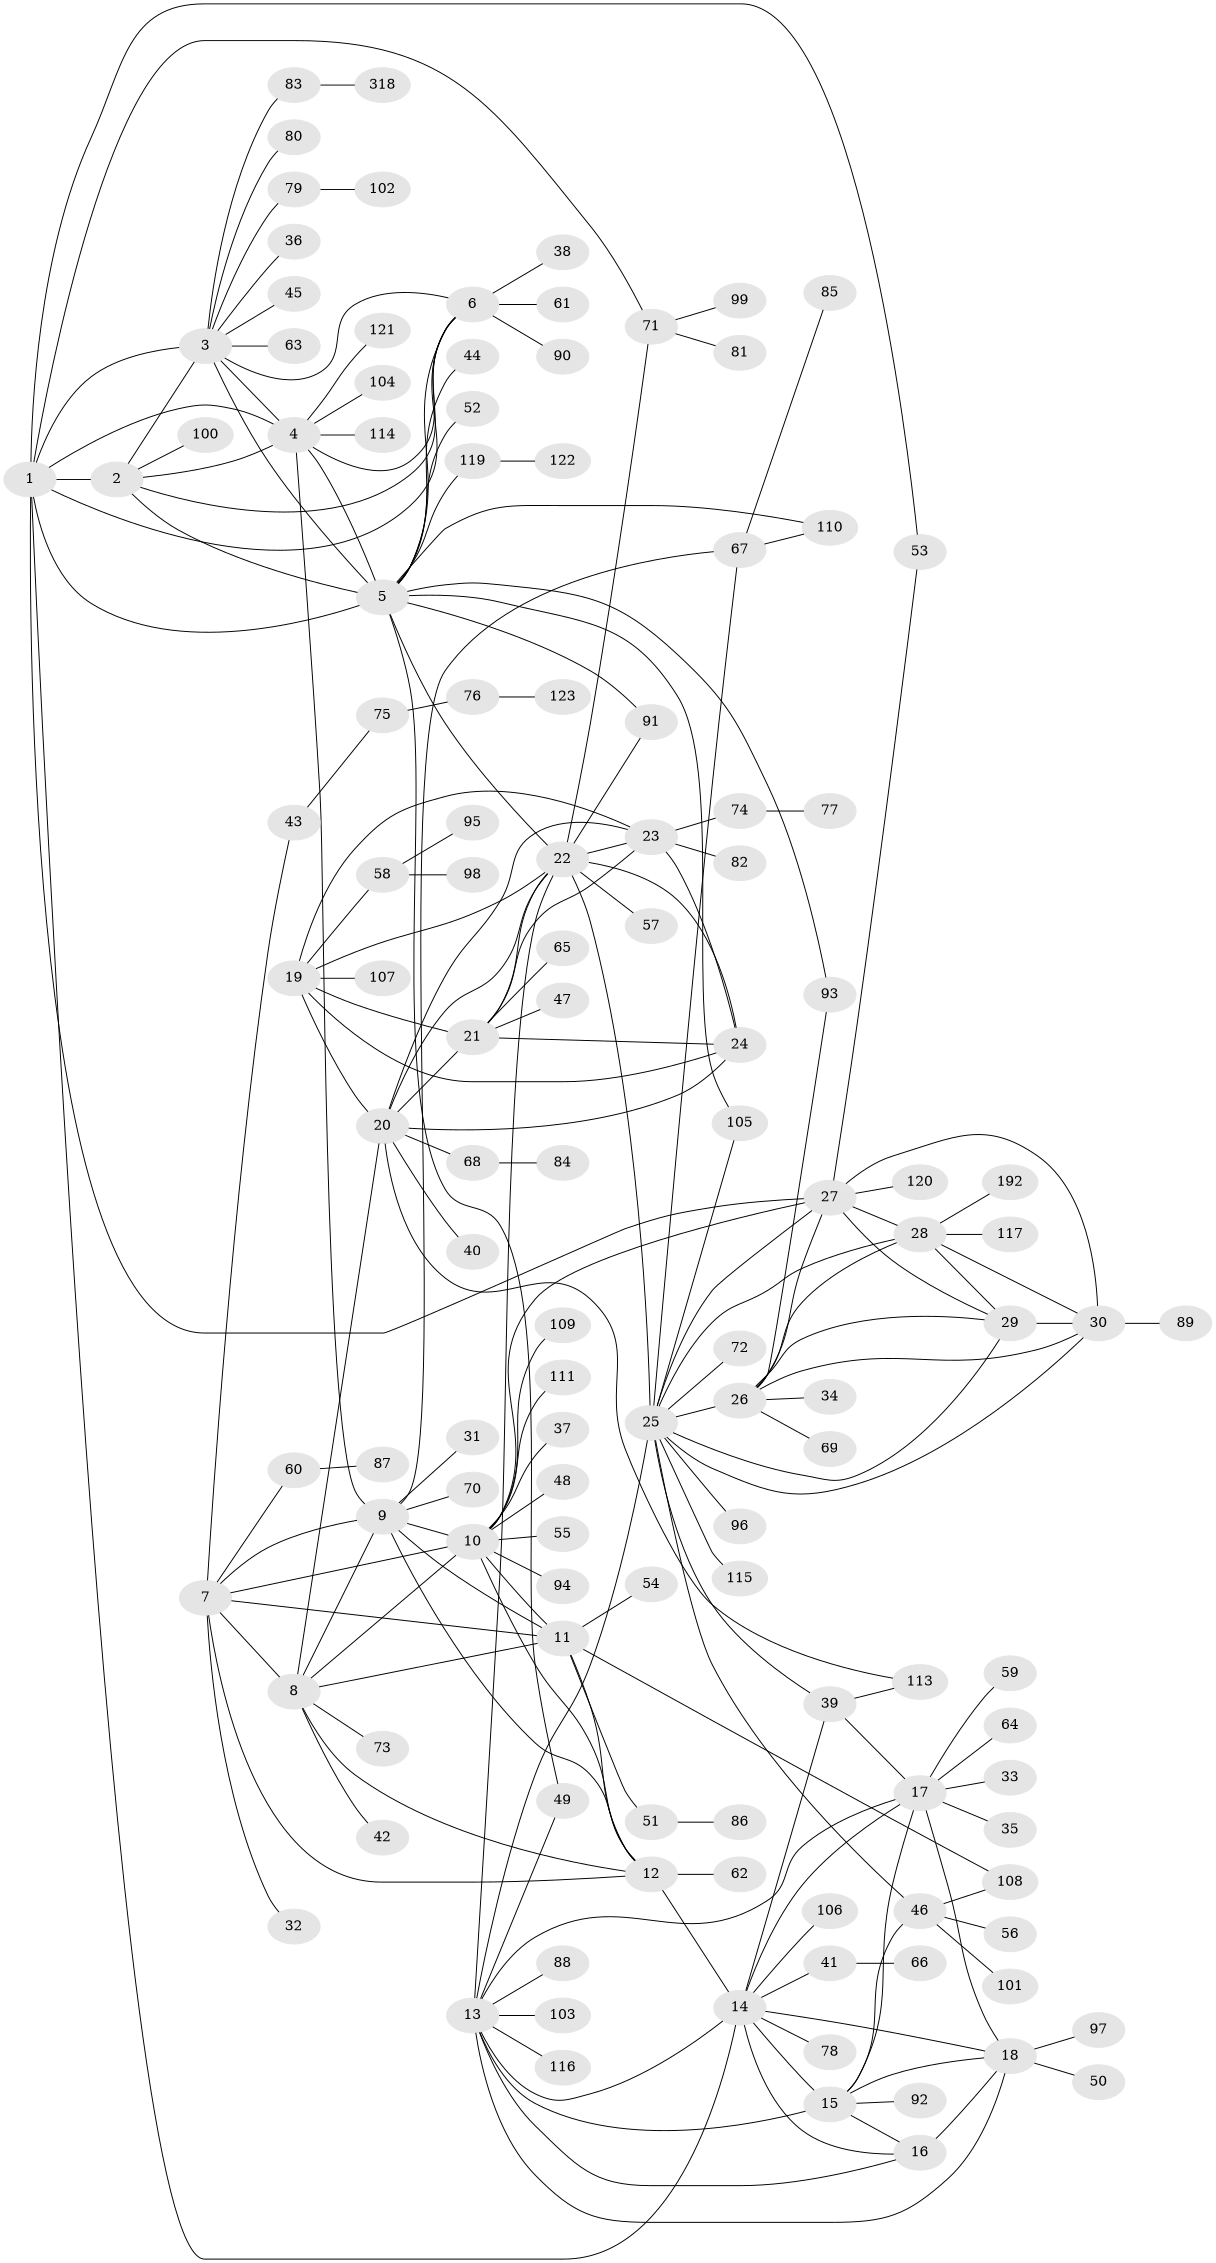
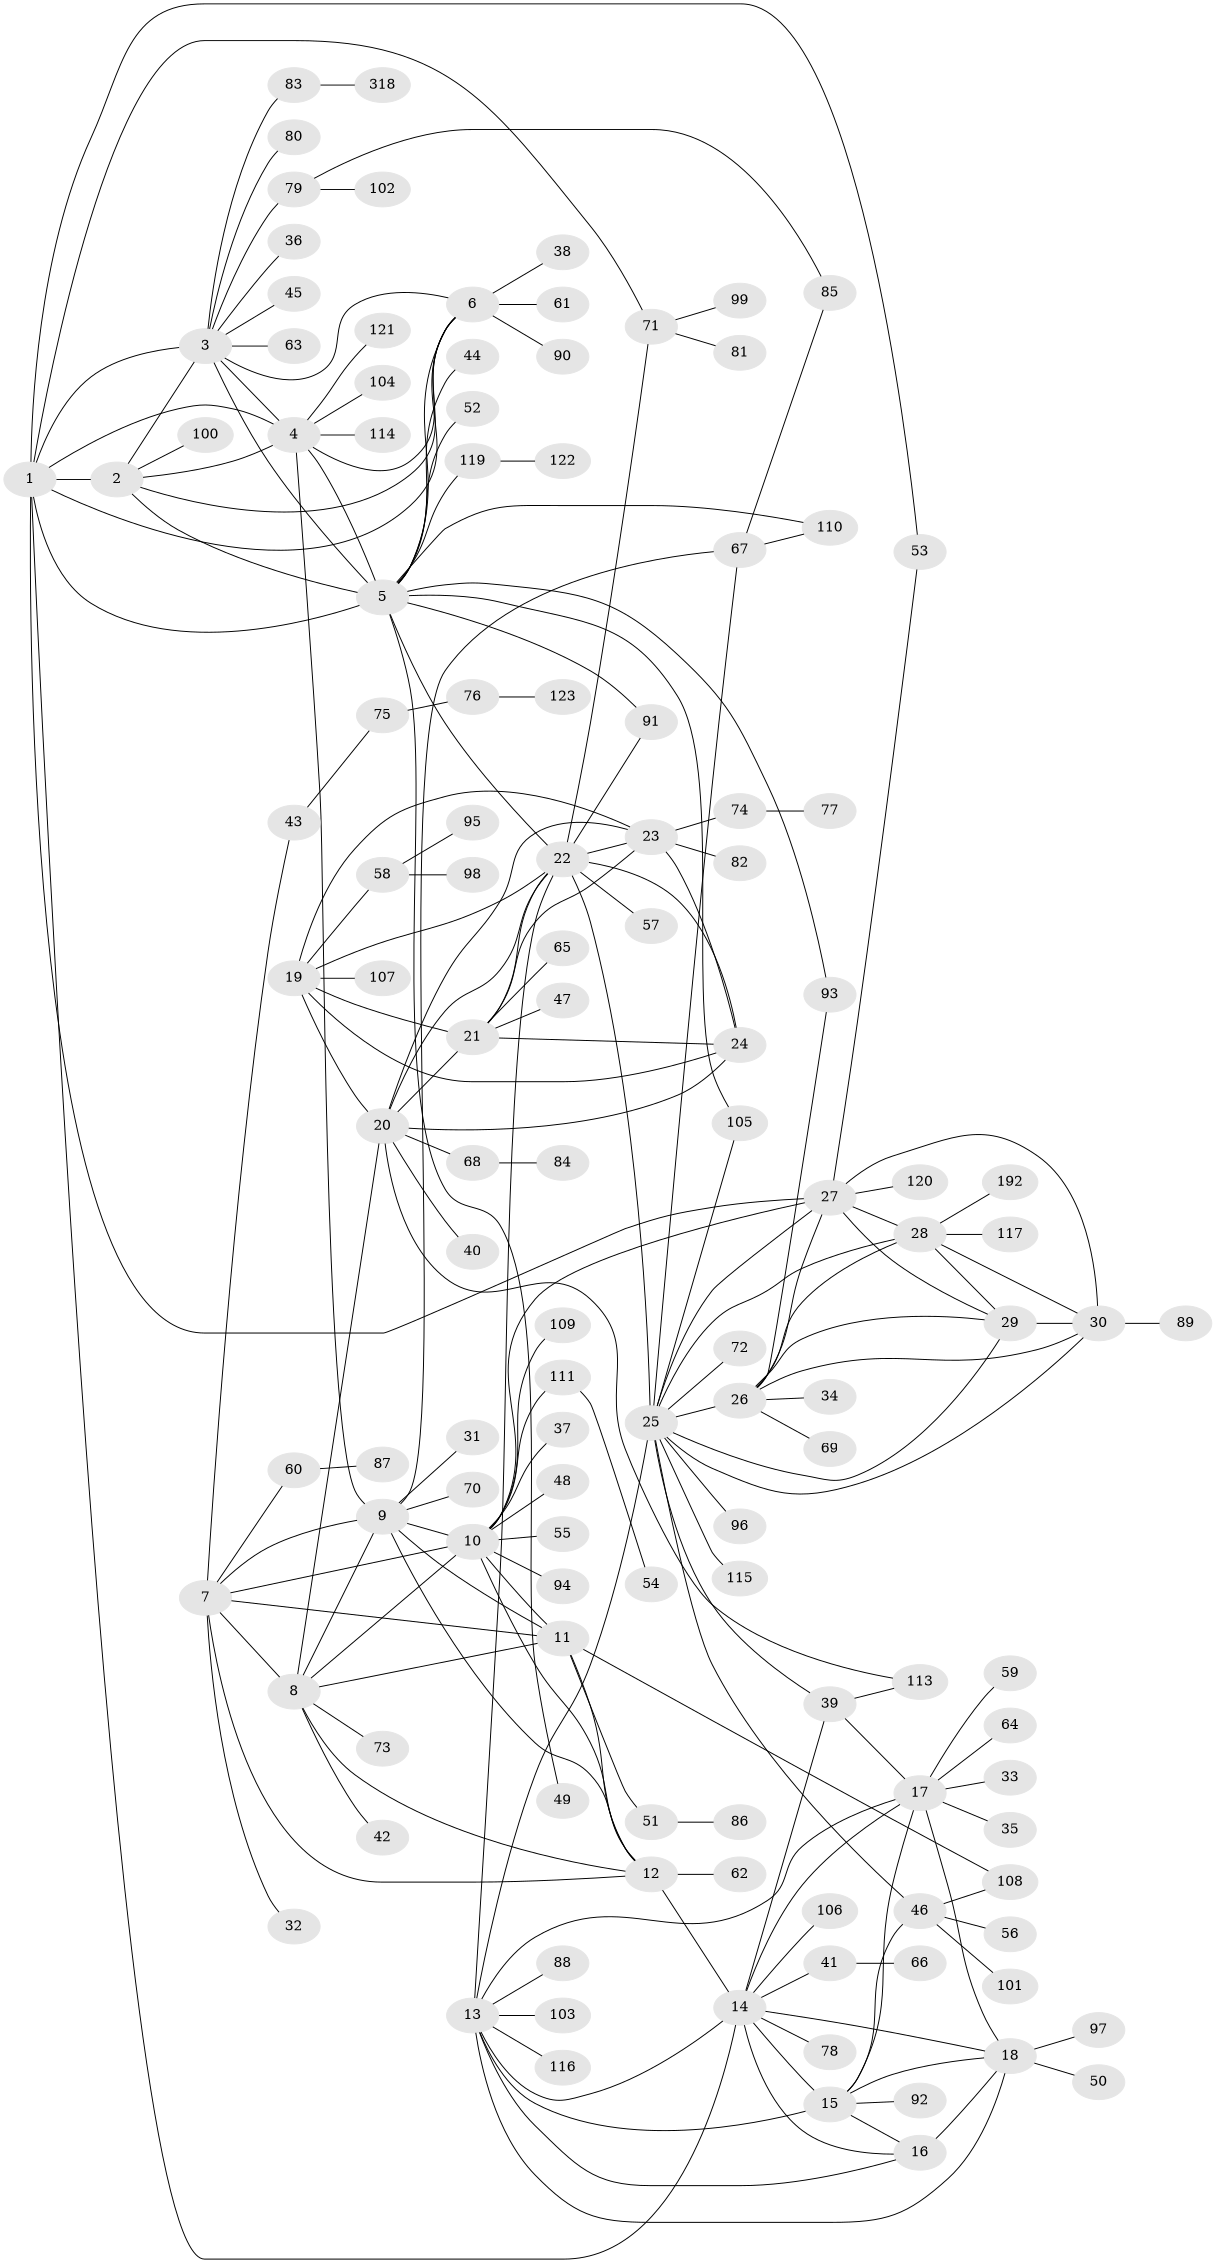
none -> (596, 130)
(600, 1616) -> (616, 1478)
(518, 1908) -> none
